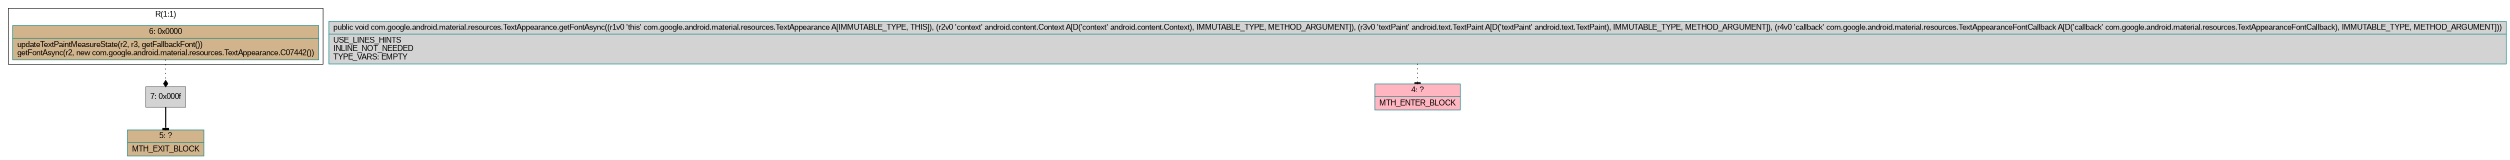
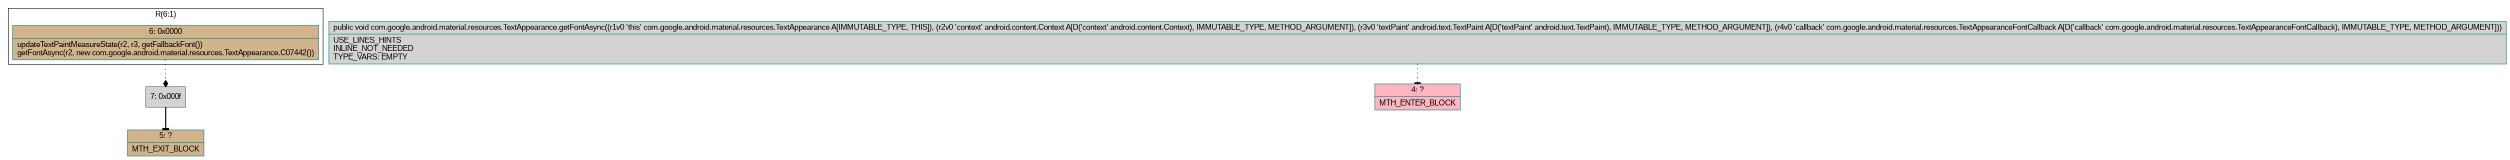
(166, 15) -> (166, 15)
